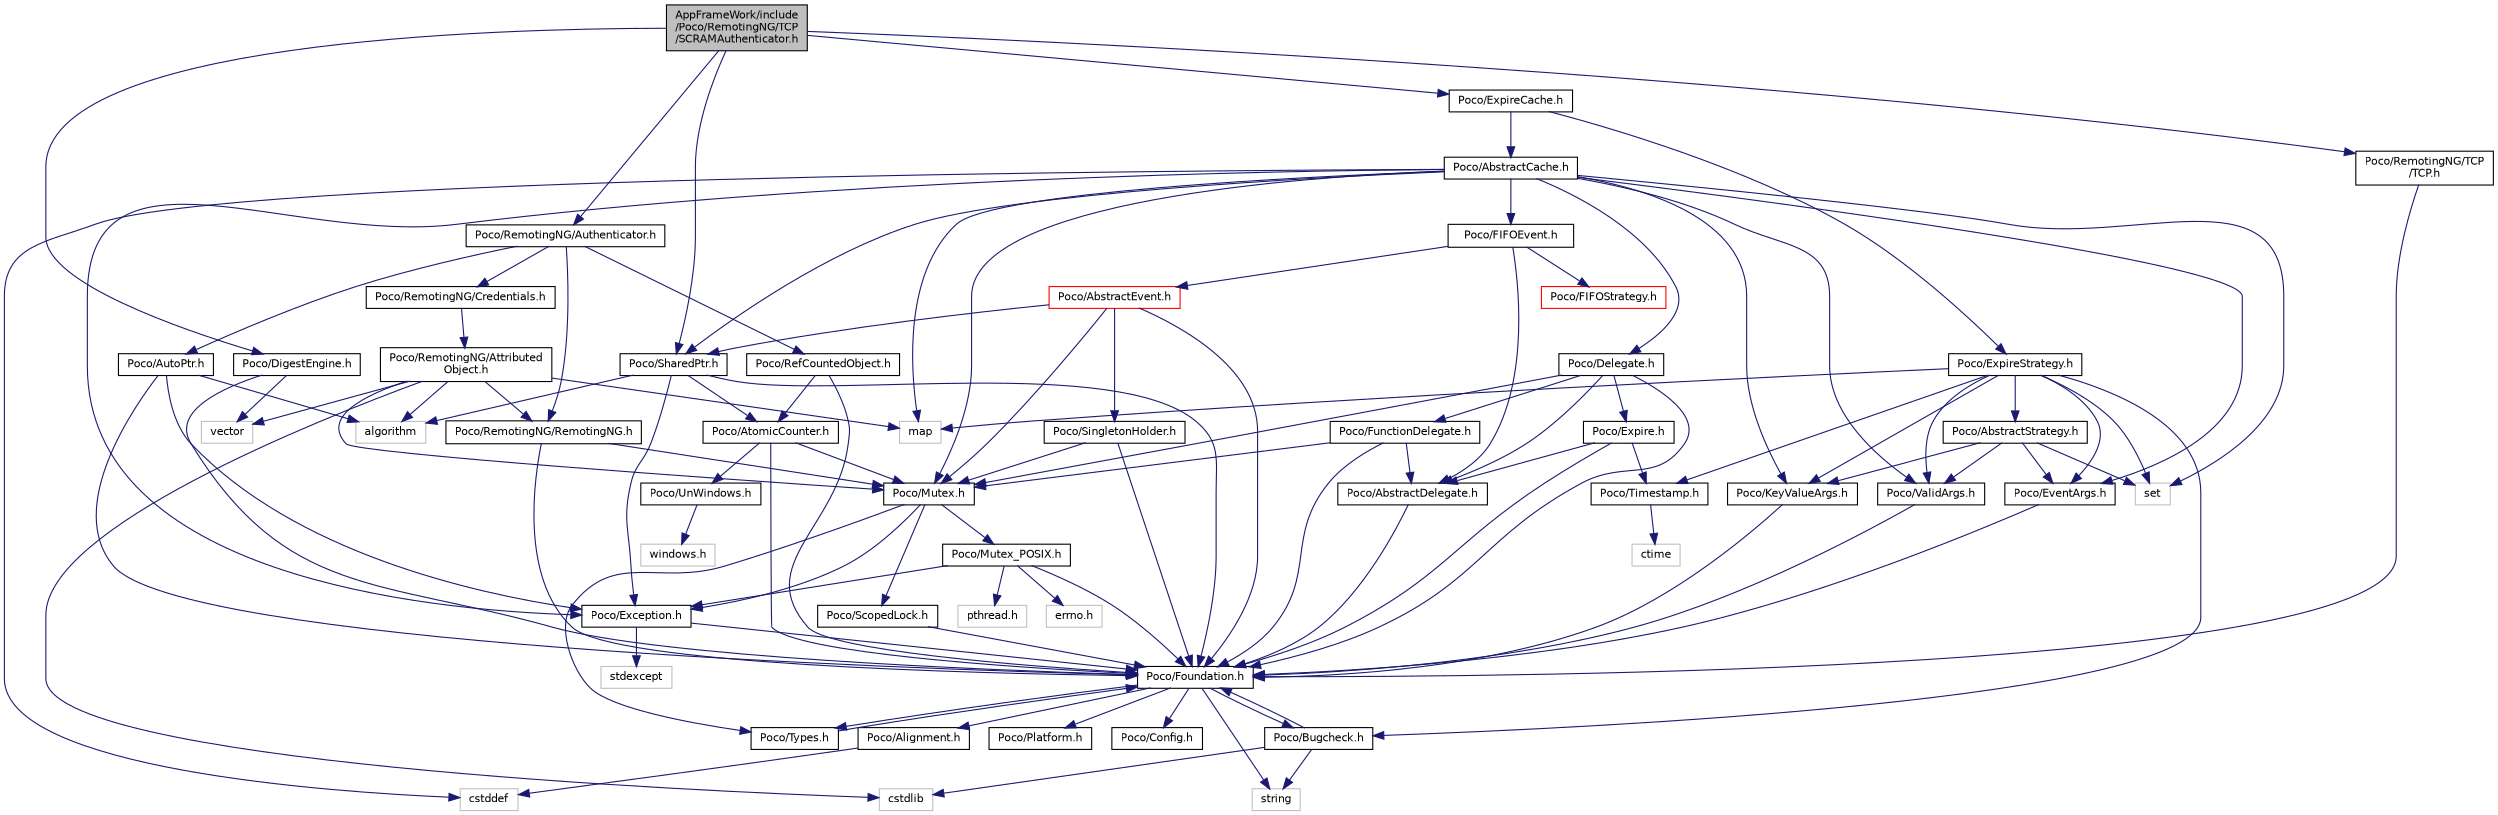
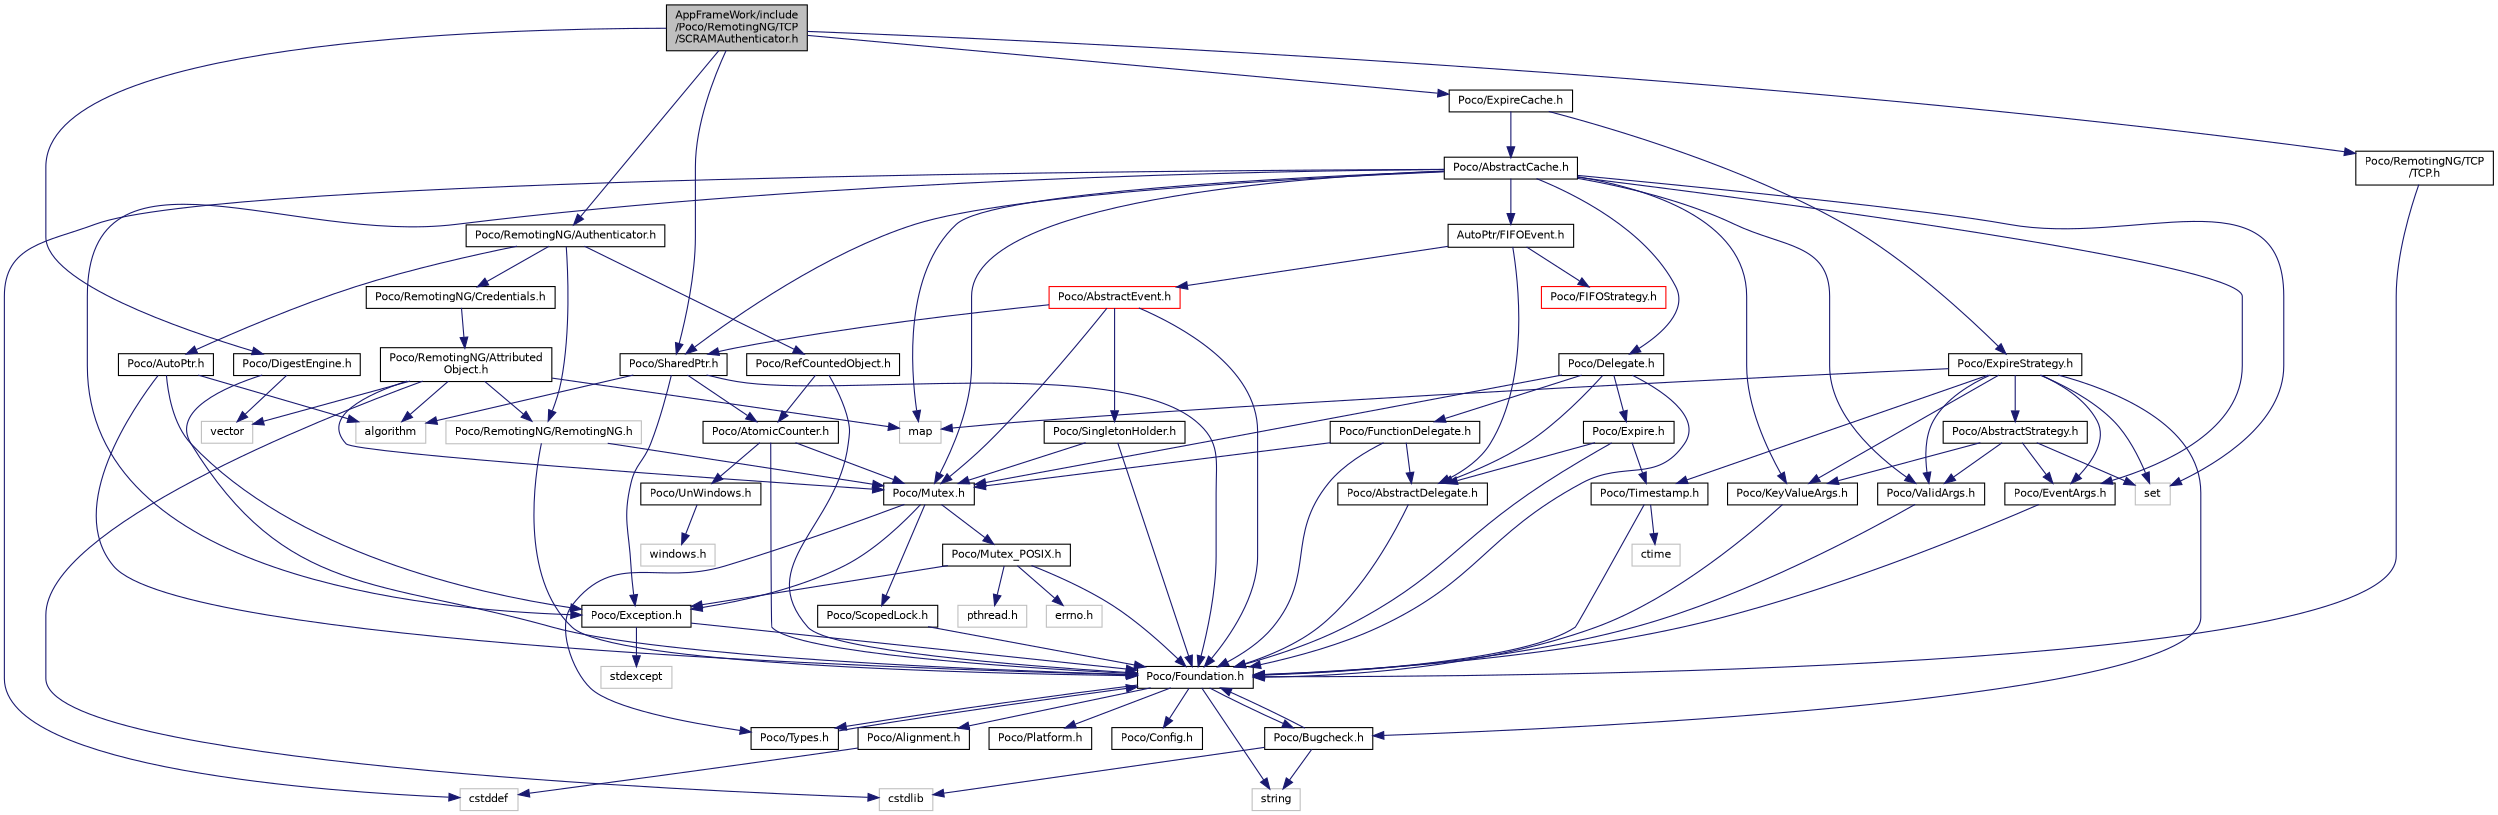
(1511, 236) -> (1511, 236)
(544, 432) -> (544, 432)
none -> (1577, 624)
